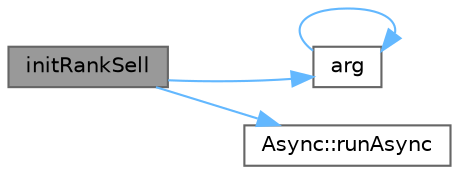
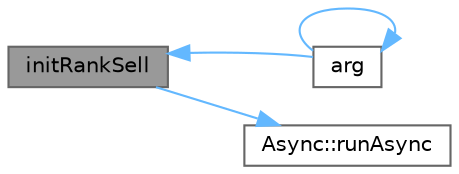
(230, 81) -> (252, 53)
